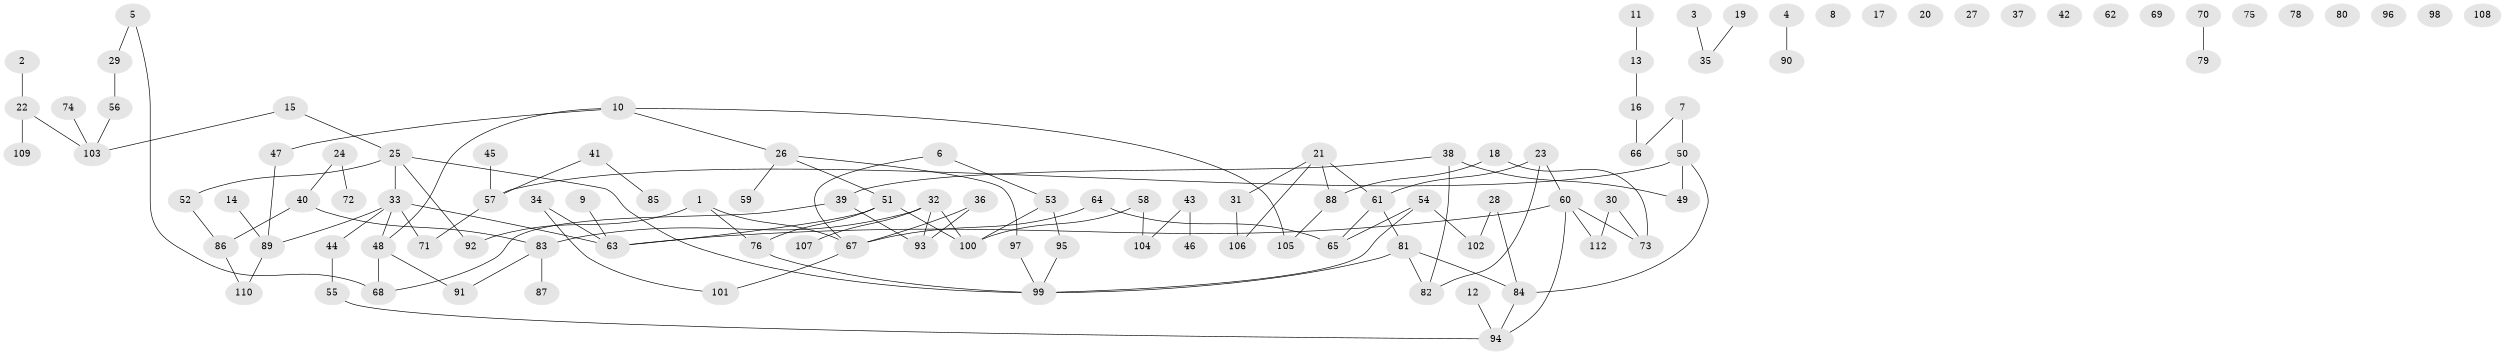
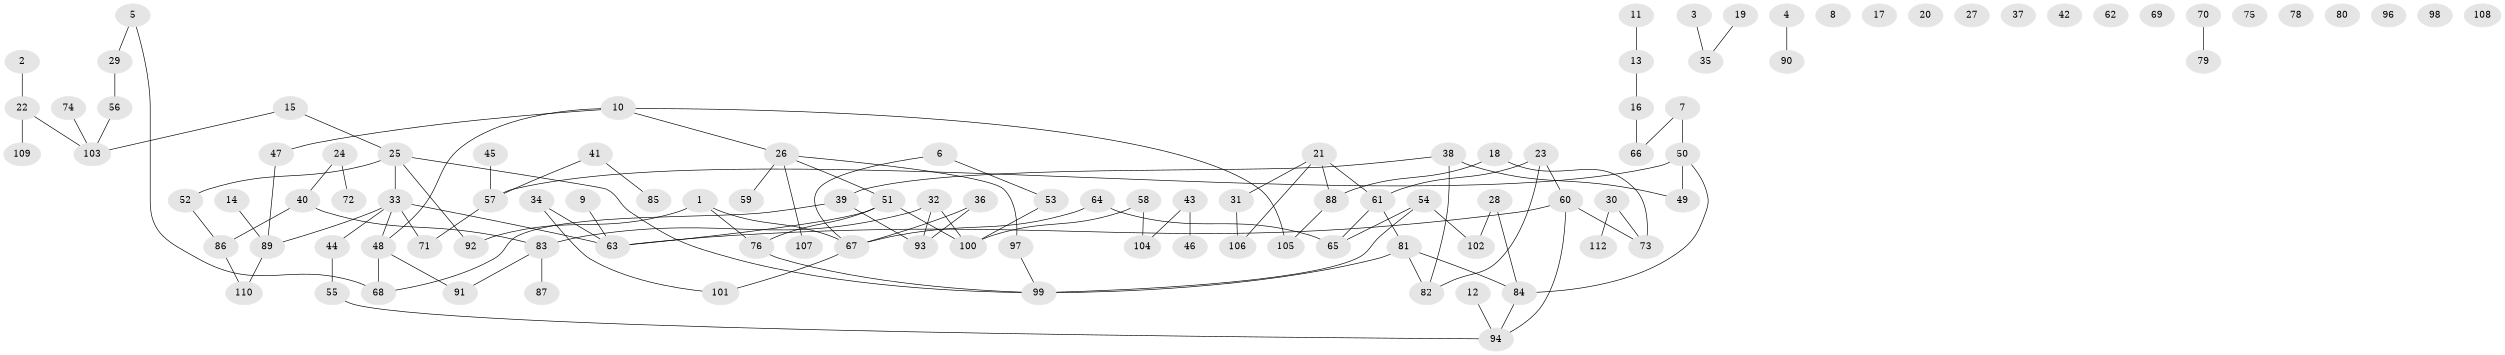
(870, 224) -> (793, 201)
(1582, 224) -> none
(1062, 247) -> none
